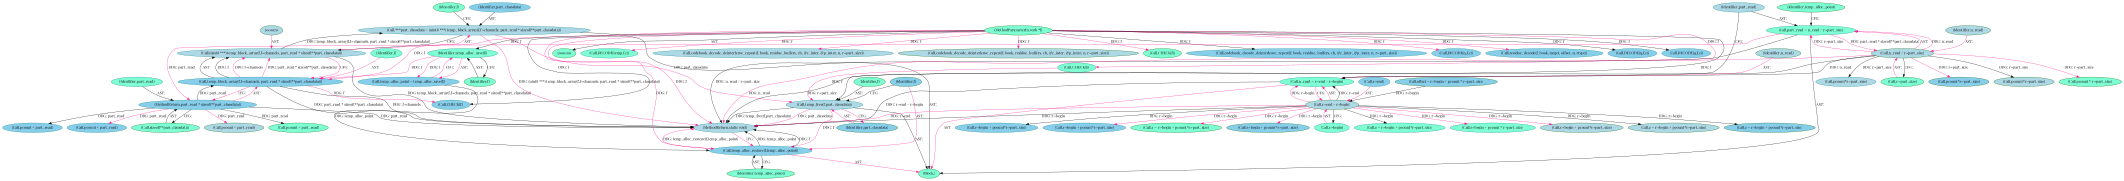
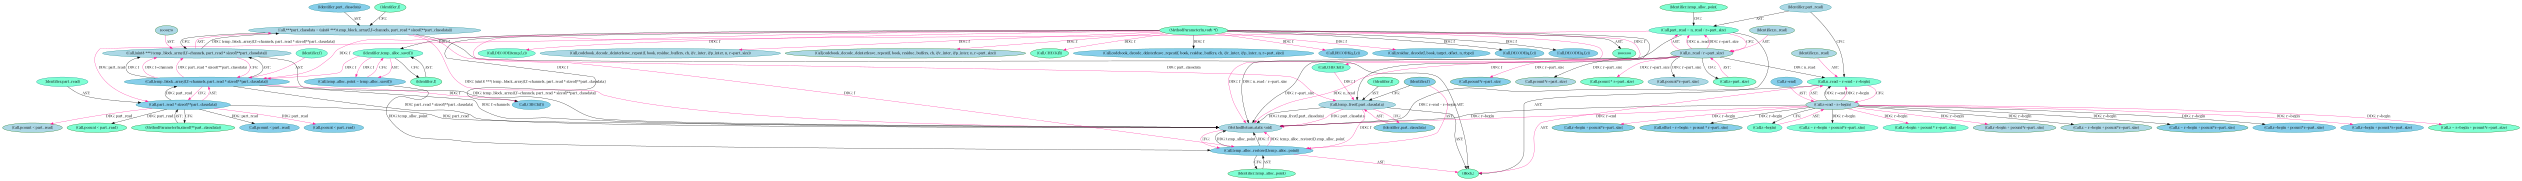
(1885, 42) -> (1751, 42)
(1389, 93) -> (1762, 114)
(198, 105) -> (183, 105)
(165, 128) -> (183, 128)
